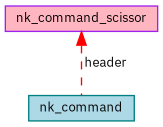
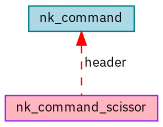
(82, 70) -> (82, 70)
